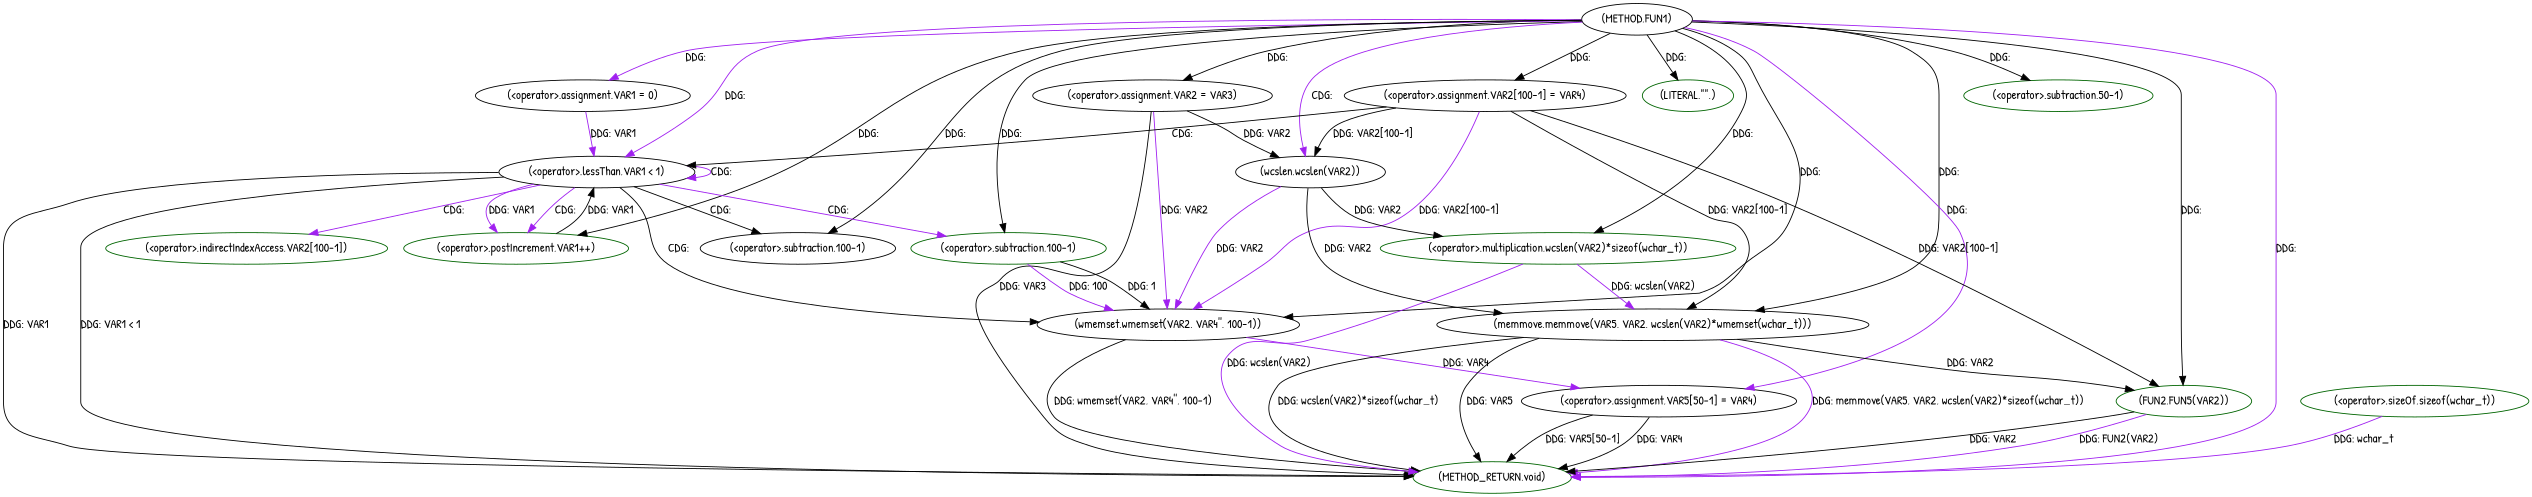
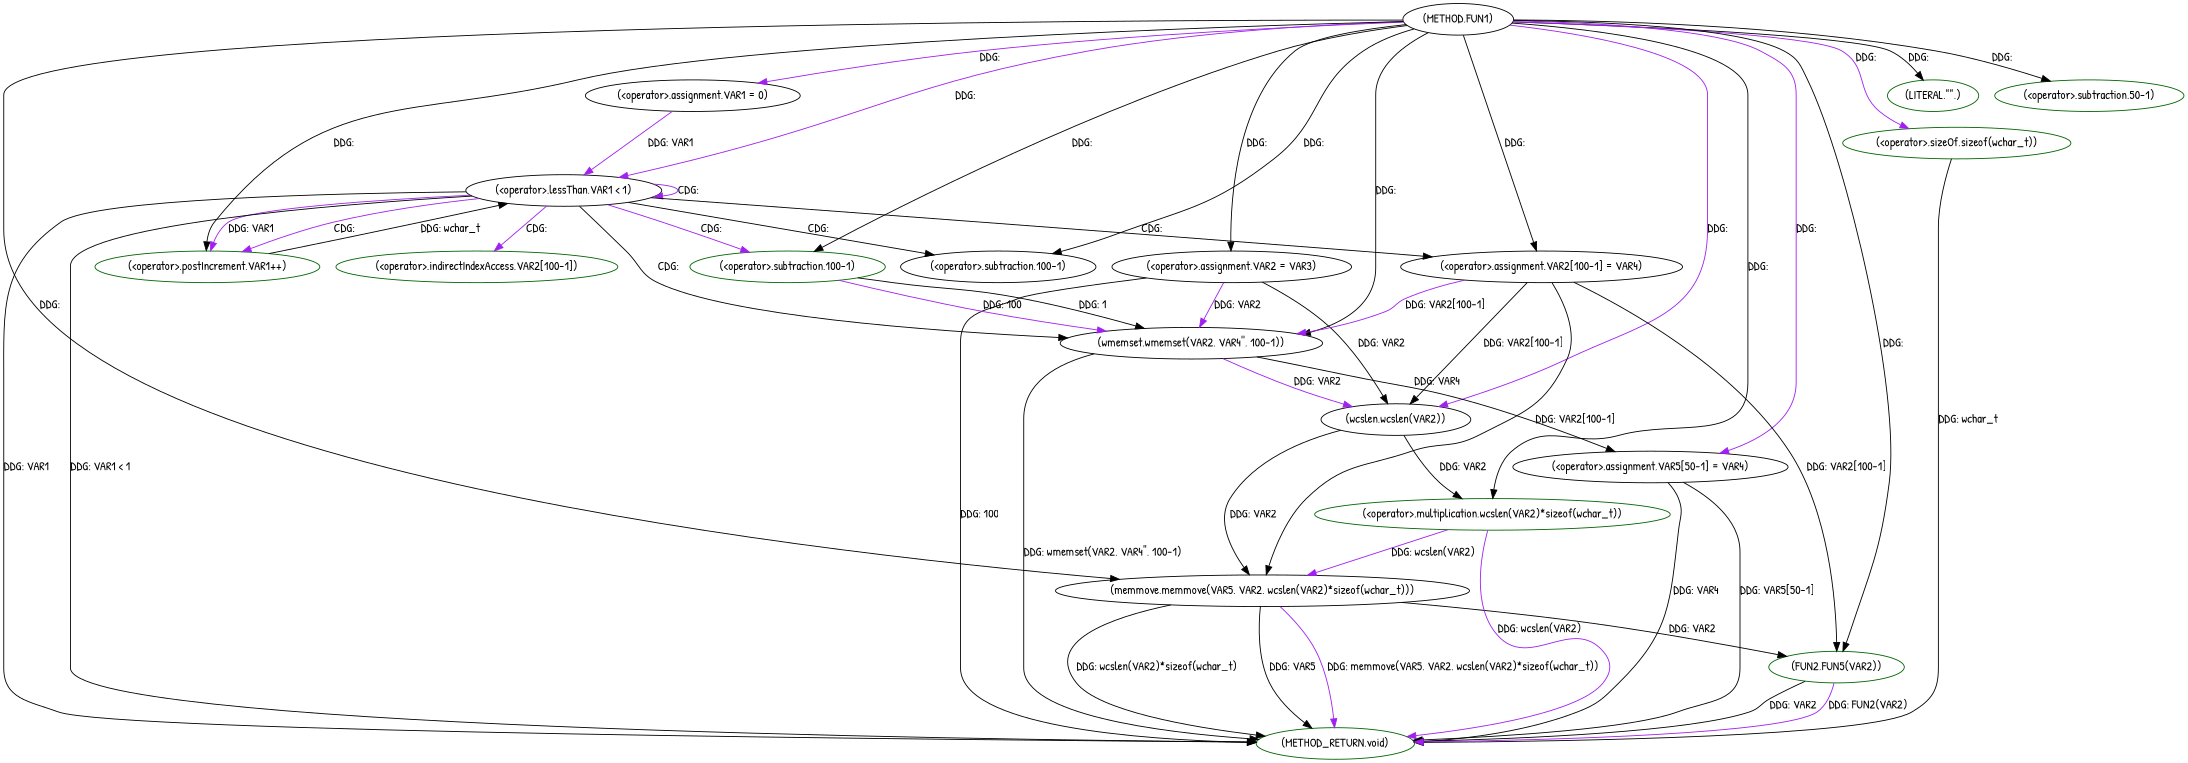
(1324, 96) -> (1719, 229)
(1042, 140) -> (1037, 226)
(611, 210) -> (451, 229)
(1217, 232) -> (1282, 384)
(1023, 287) -> (980, 514)
(2276, 305) -> (1823, 45)
(1653, 325) -> (1263, 591)
(1409, 362) -> (1434, 392)
(2065, 466) -> (1936, 685)
